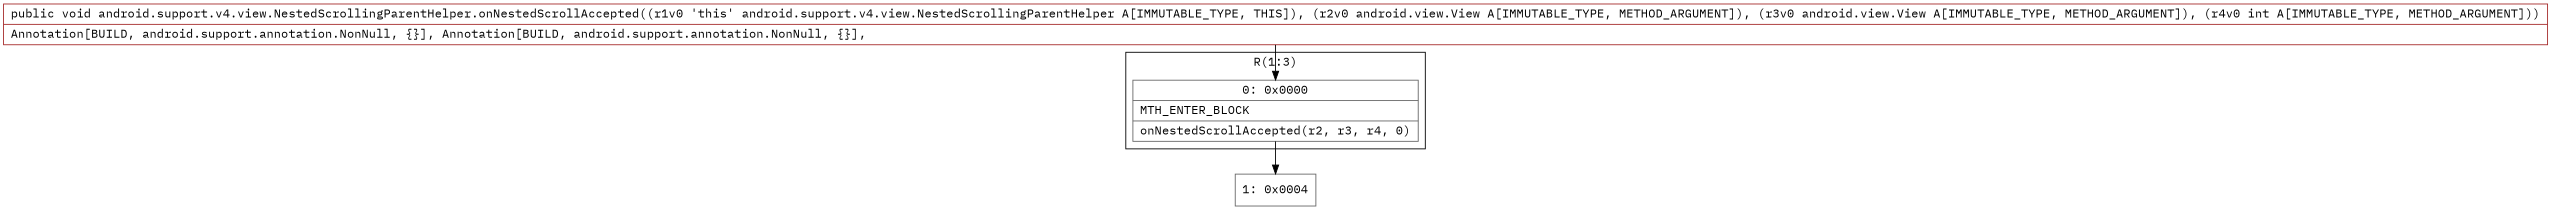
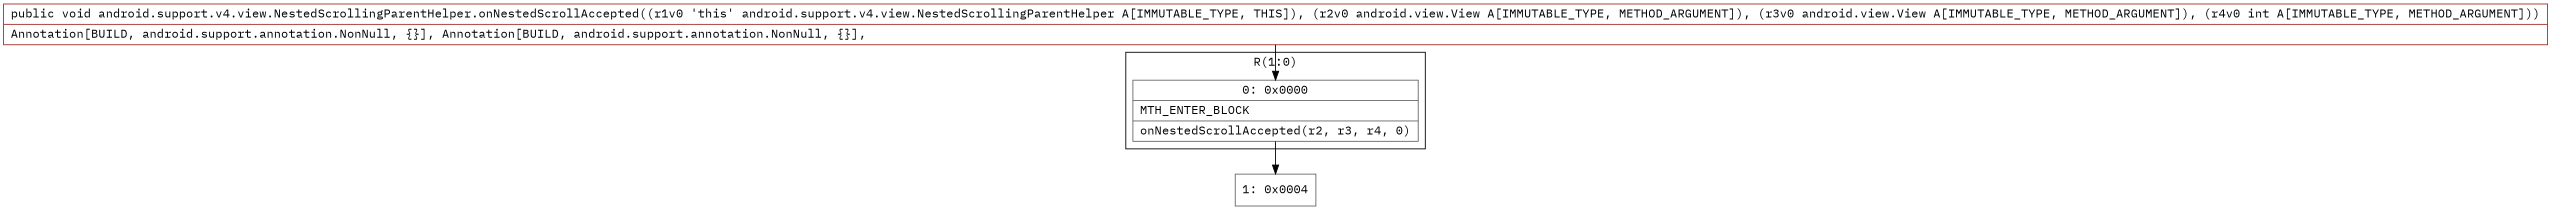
(1276, 62) -> (1276, 62)
